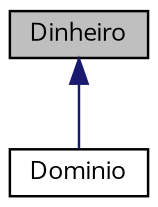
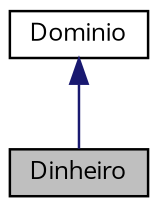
(79, 117) -> (79, 117)
